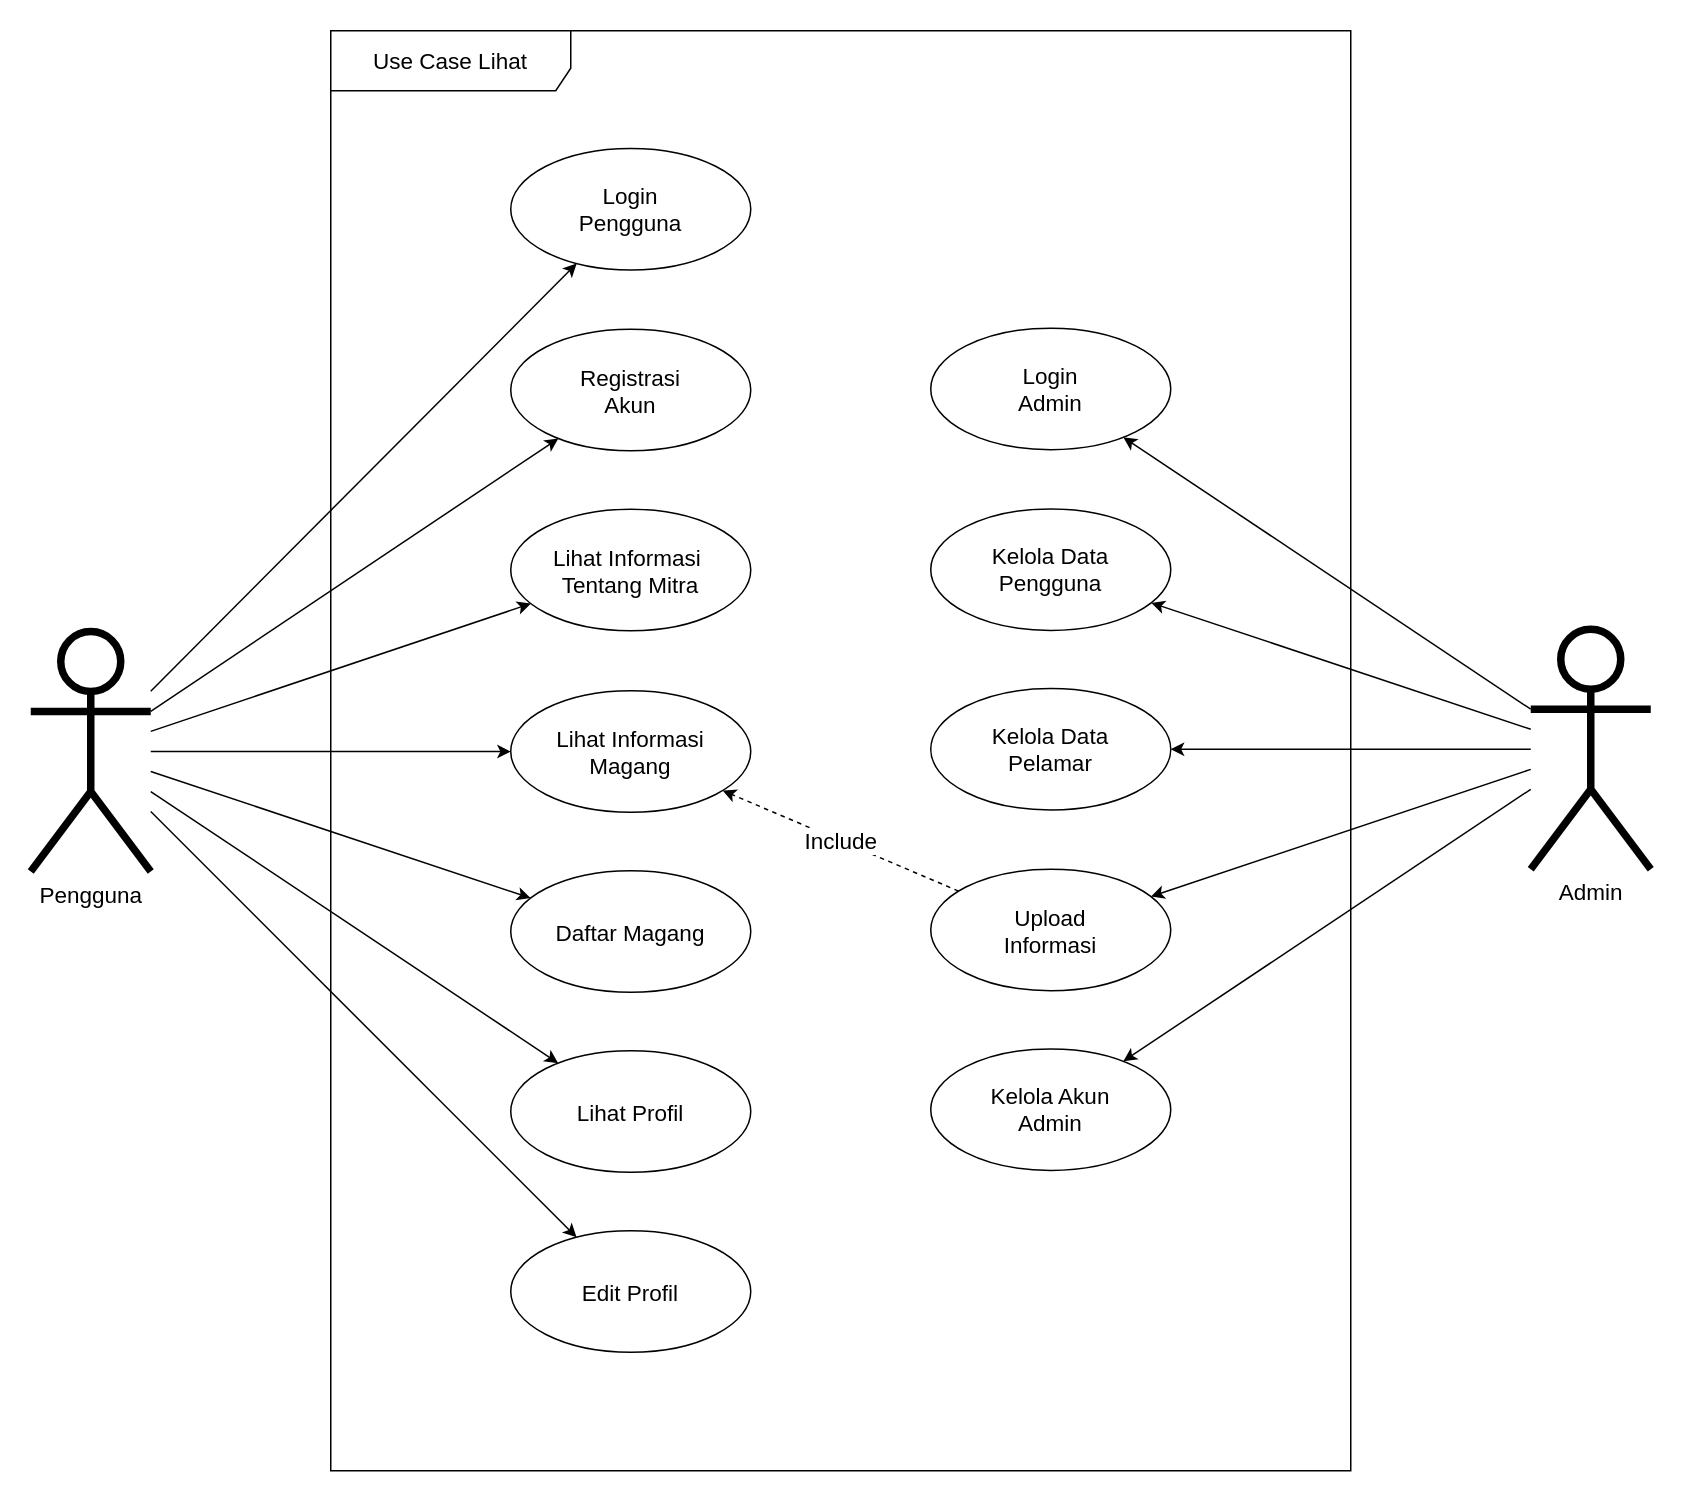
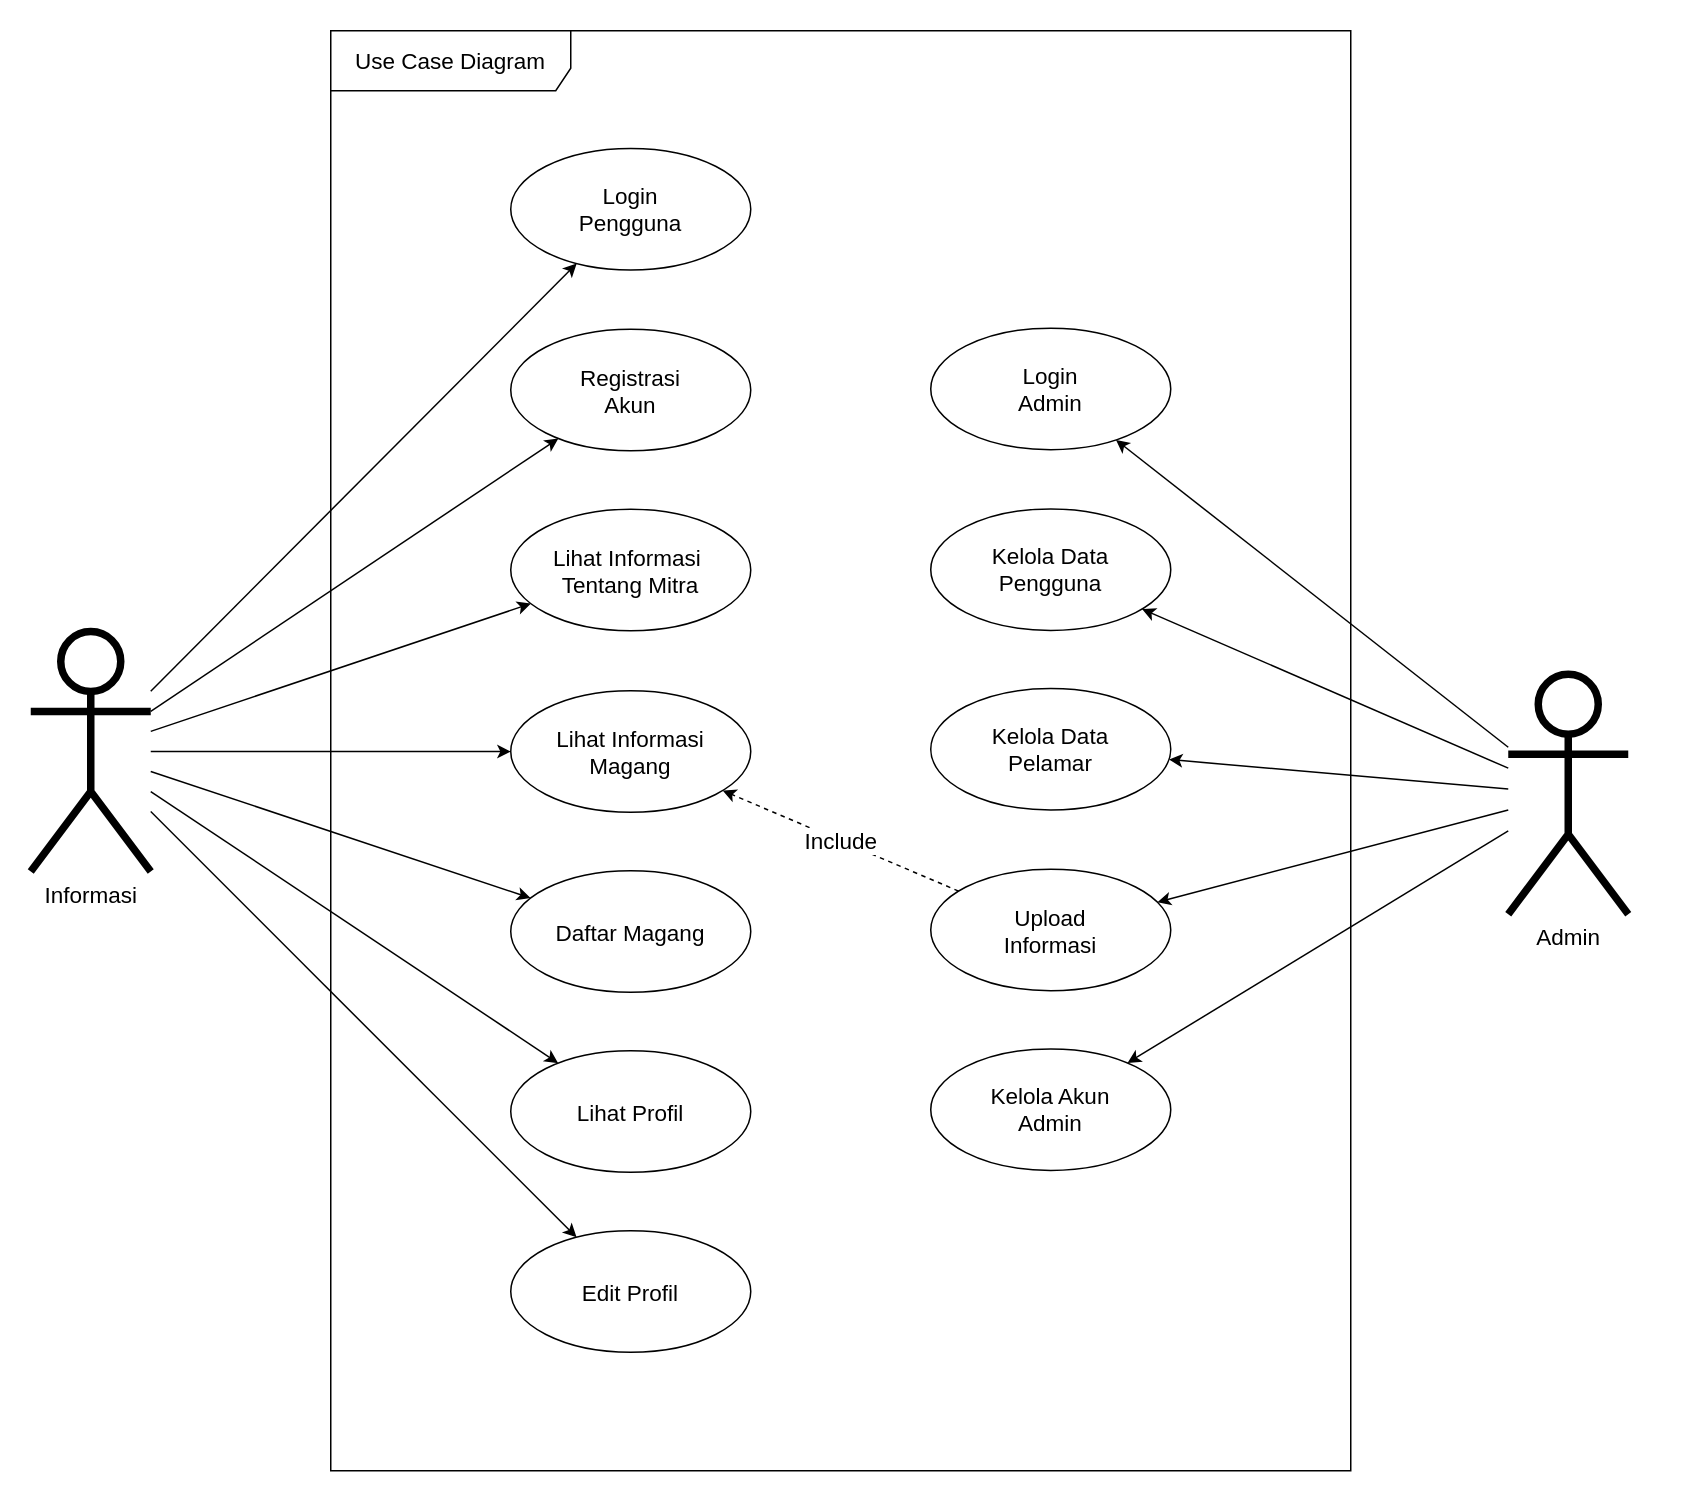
(451, 61) -> (451, 61)
(1591, 749) -> (1568, 794)
(92, 894) -> (92, 894)
